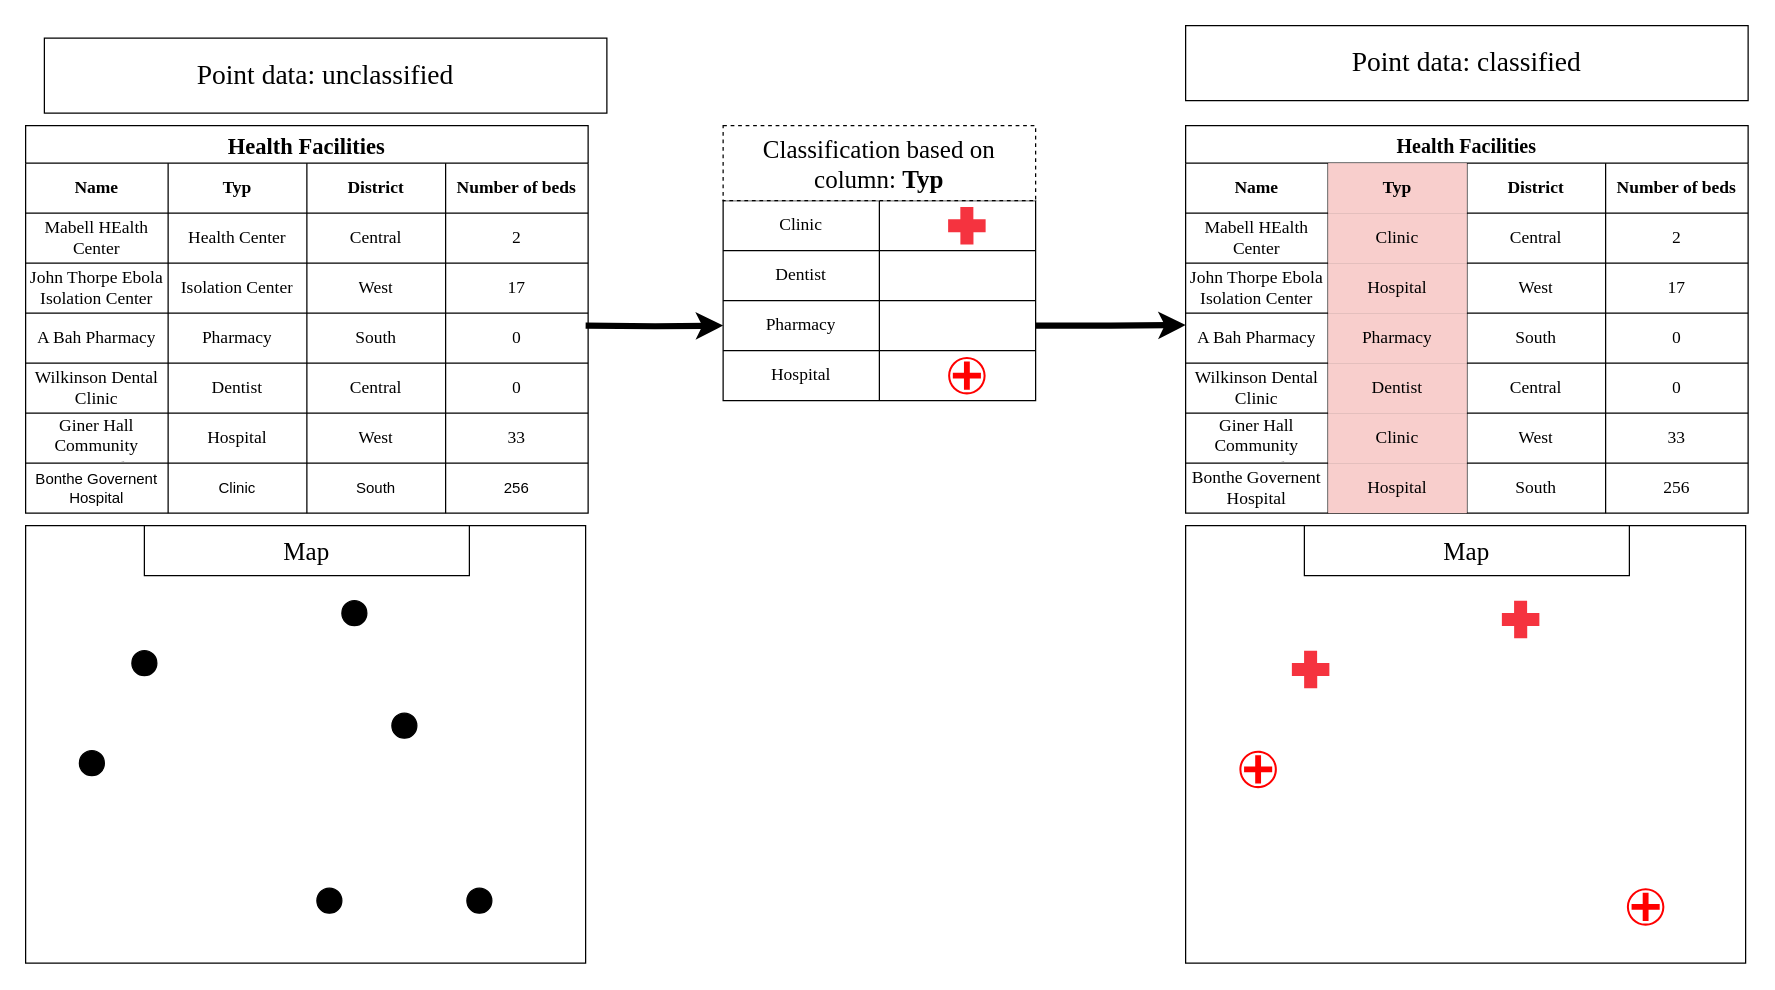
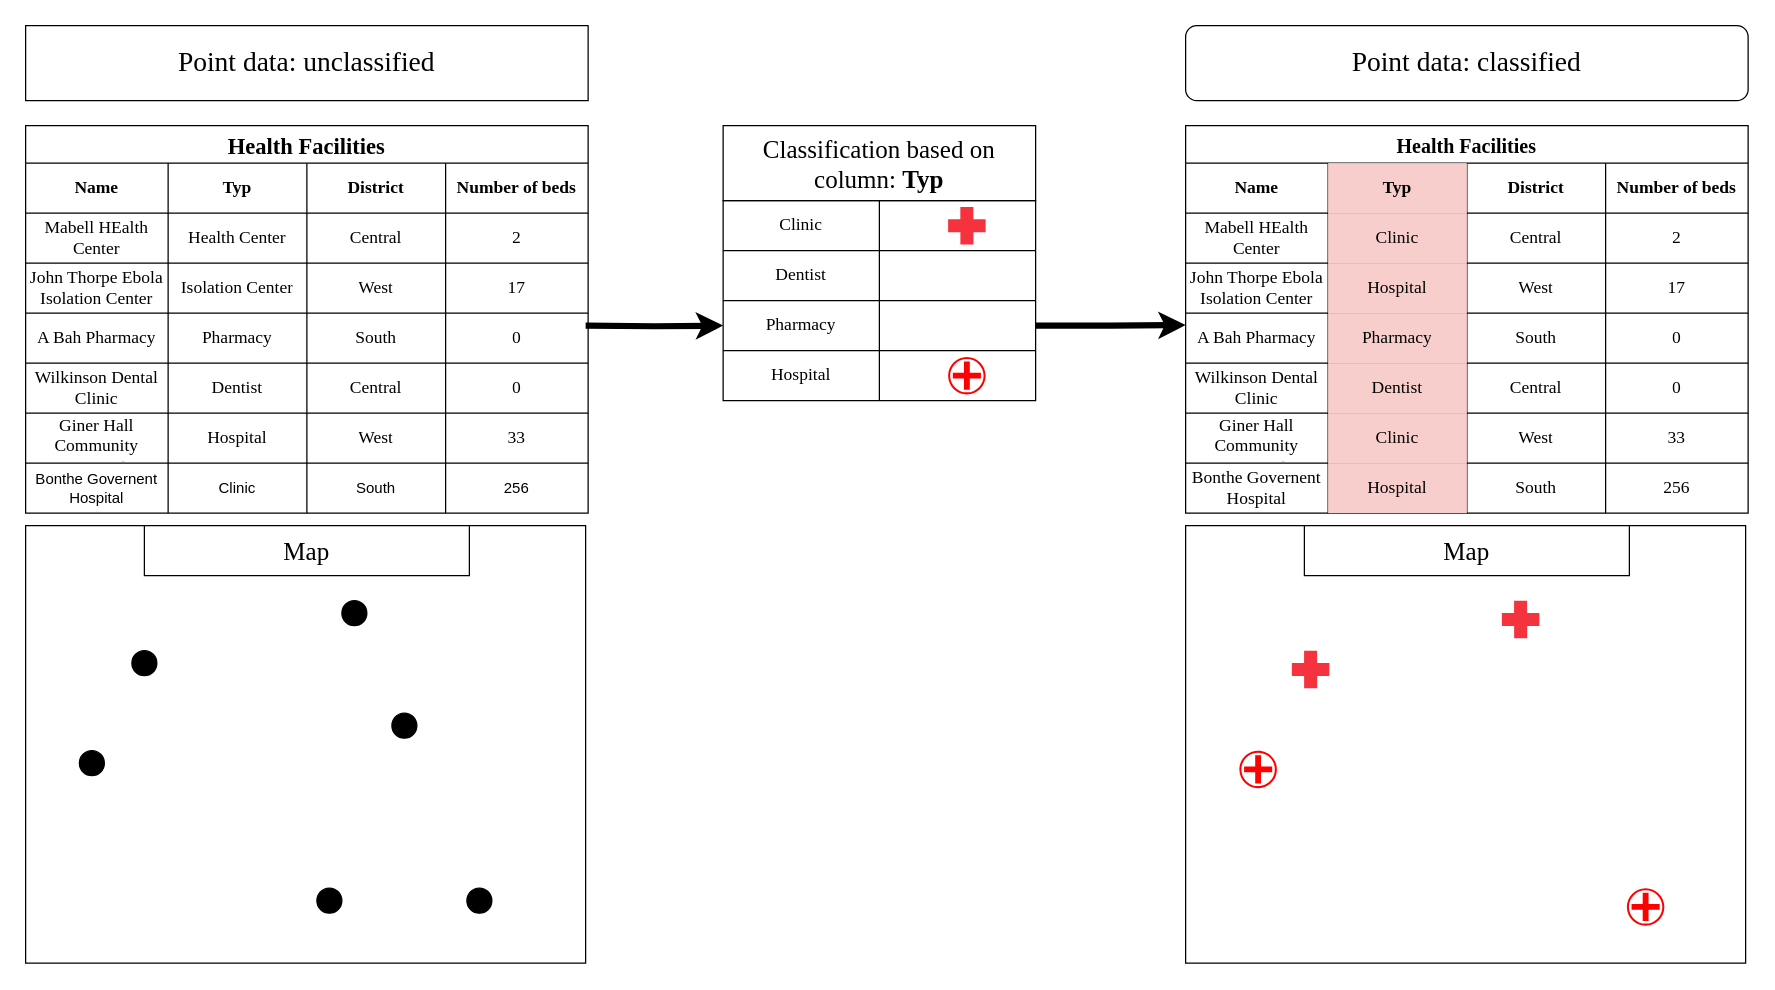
(1467, 63) -> (1467, 63)
(326, 76) -> (307, 63)
(879, 163) -> (879, 163)
